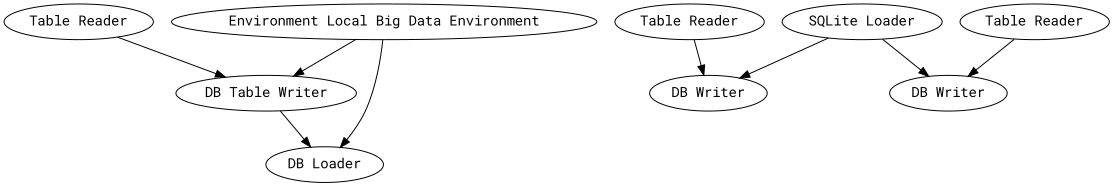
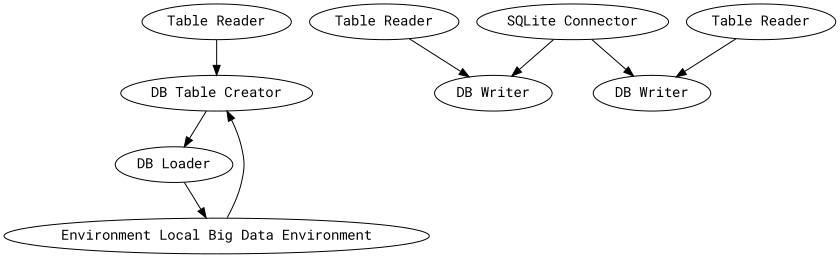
(862, 22) -> (573, 22)
(266, 93) -> (217, 93)
(372, 93) -> (193, 196)
